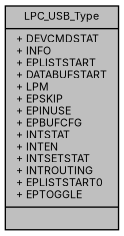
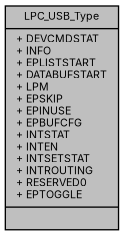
(60, 183) -> (52, 183)
